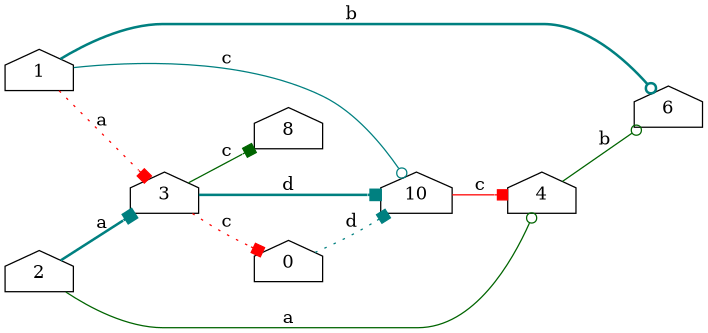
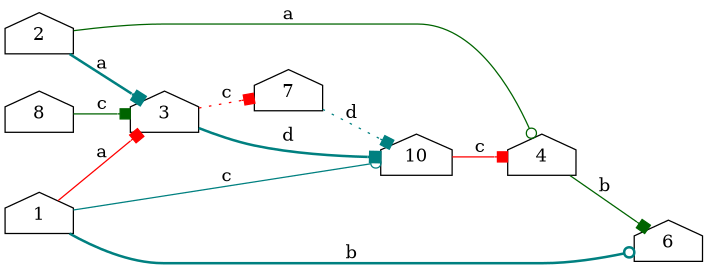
(99, 131) -> (94, 171)
(597, 157) -> (603, 199)
(215, 168) -> (95, 114)
(288, 263) -> (288, 92)
